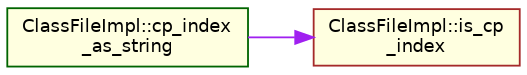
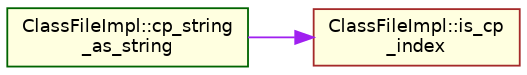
(128, 37) -> (128, 37)
